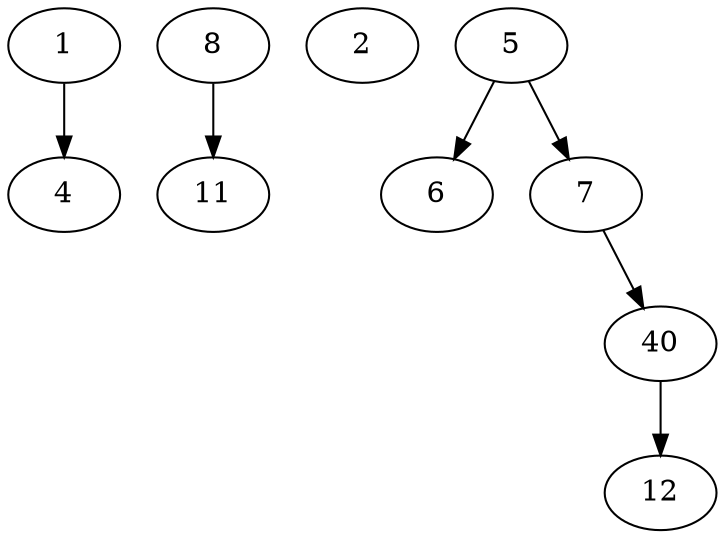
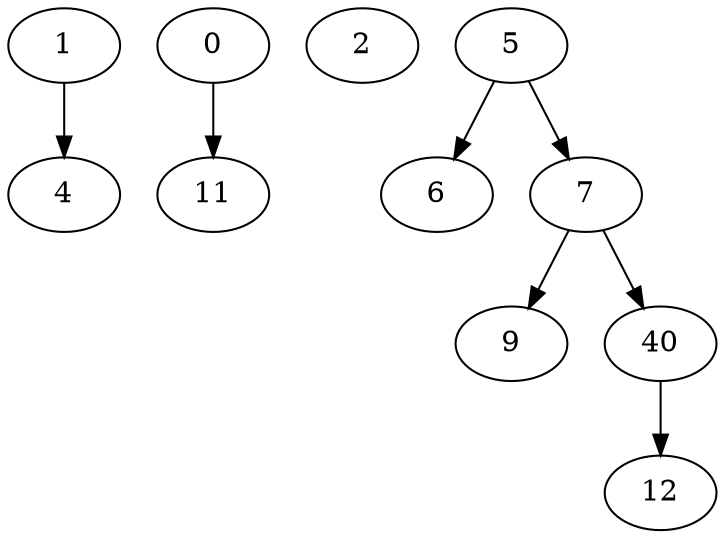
(213, 46) -> (213, 46)
none -> (511, 344)
